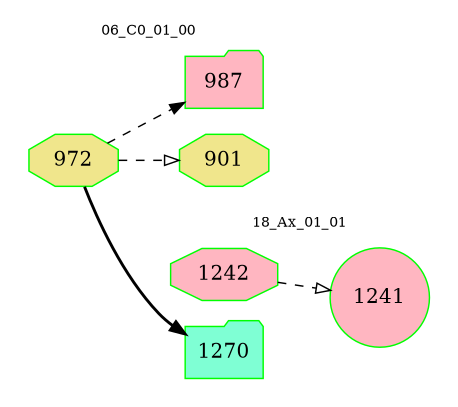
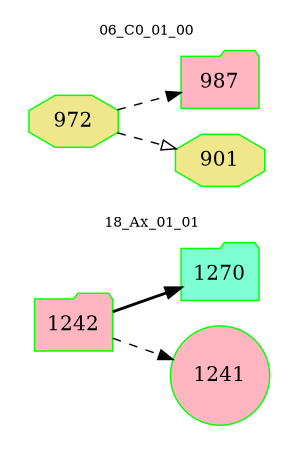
(121, 262) -> (140, 302)
(224, 274) -> (74, 325)
(297, 285) -> (136, 346)
